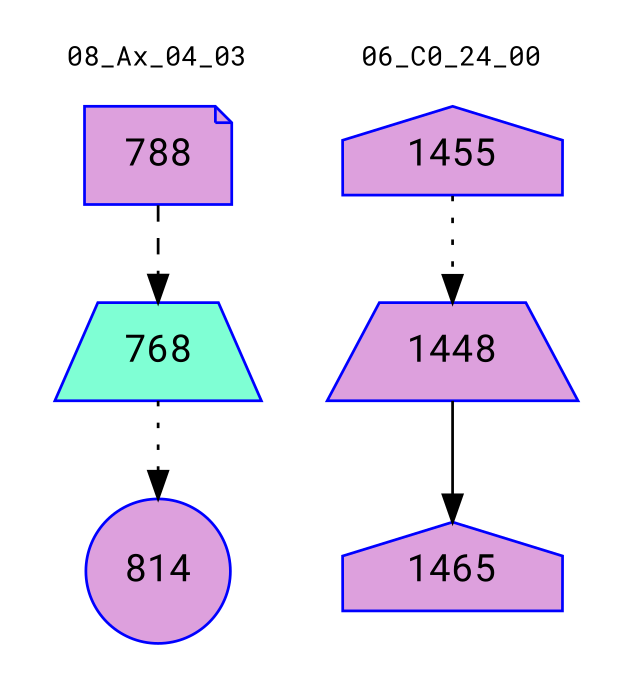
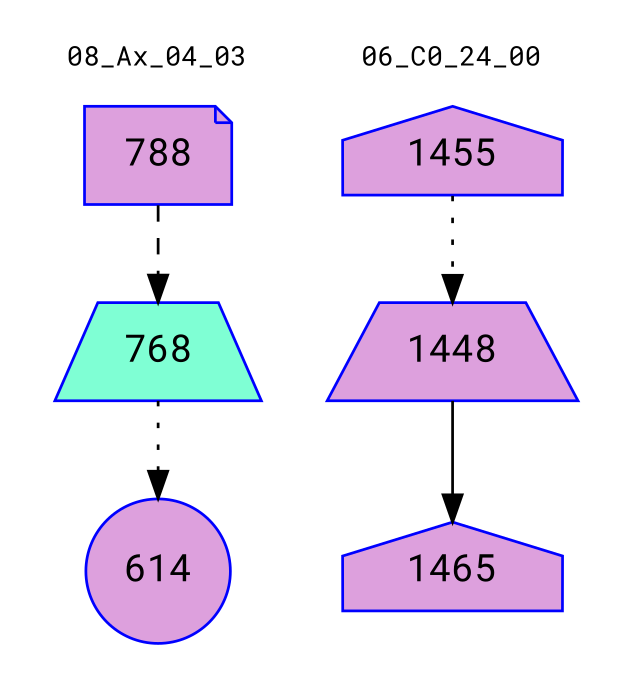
(158, 571) -> (158, 571)
